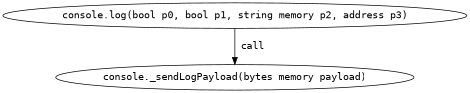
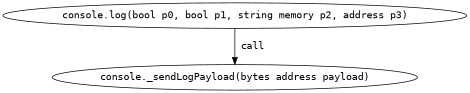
(235, 77) -> (235, 77)
